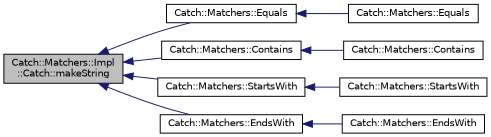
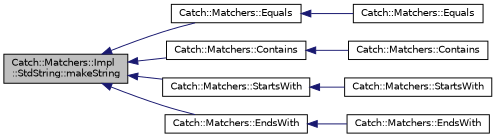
(63, 69) -> (66, 69)
